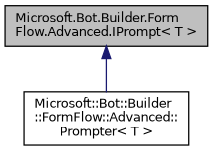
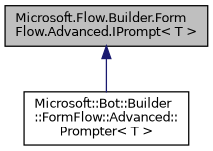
(106, 26) -> (106, 26)
